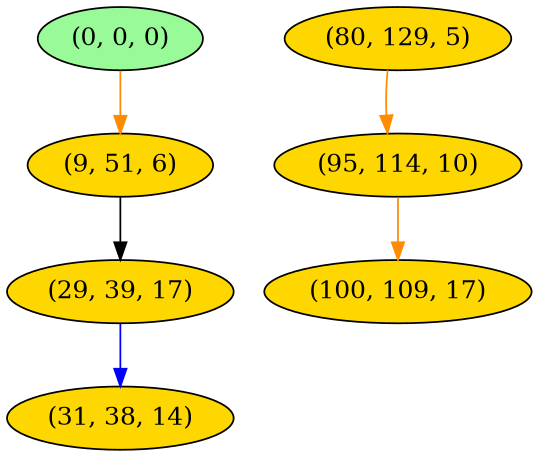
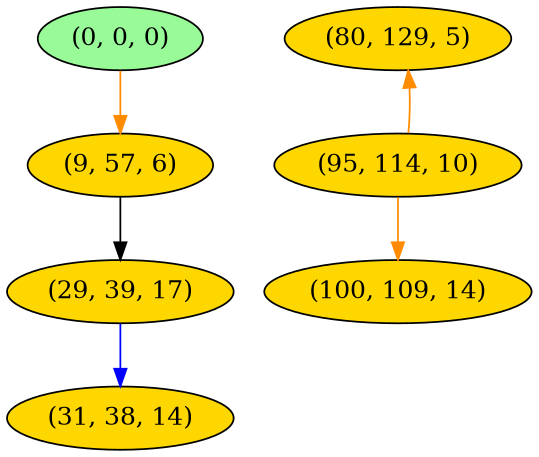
(386, 93) -> (410, 110)
(120, 165) -> (120, 165)
(398, 292) -> (398, 292)
